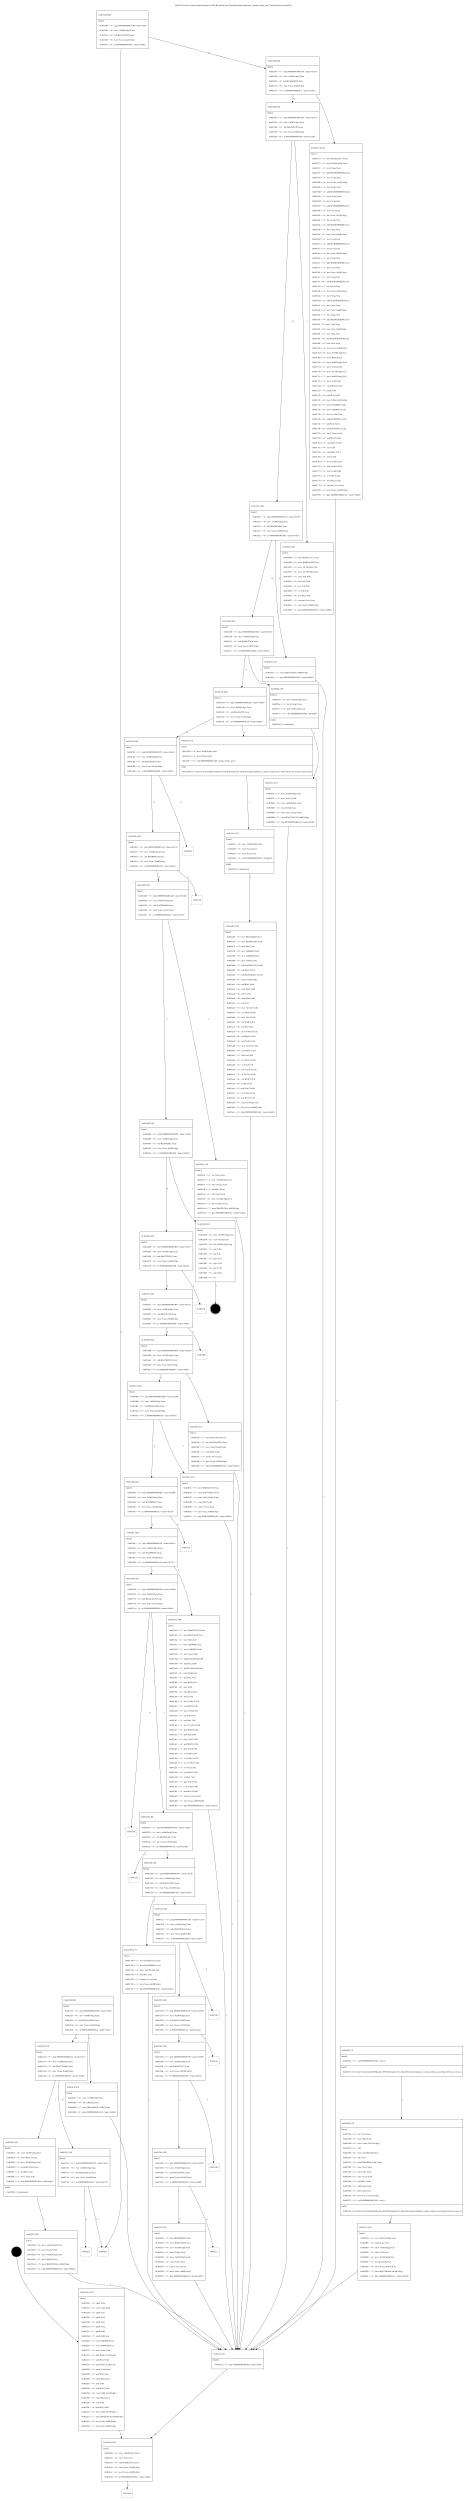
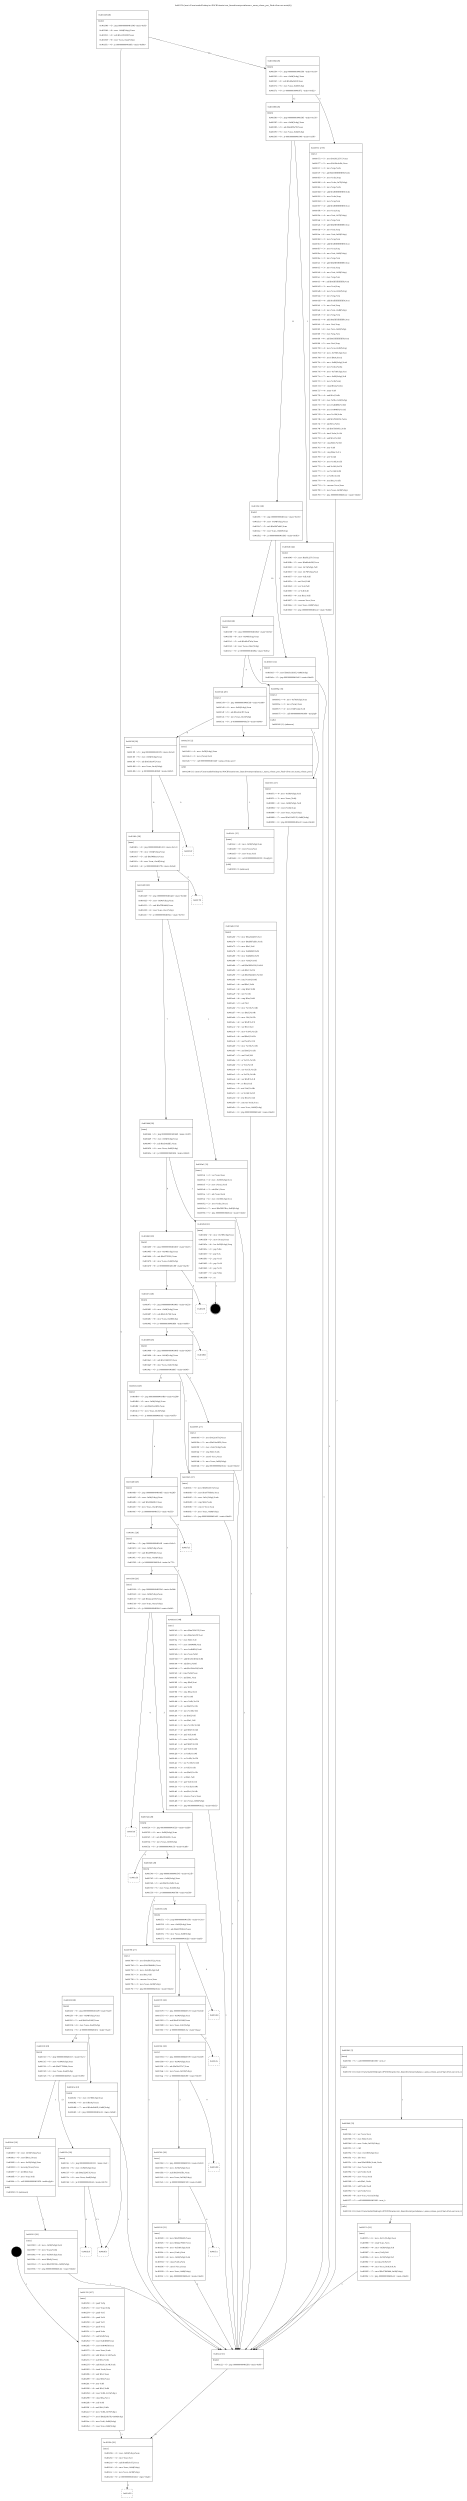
(250, 897) -> none
(170, 1447) -> (185, 1423)
none -> (329, 1497)
